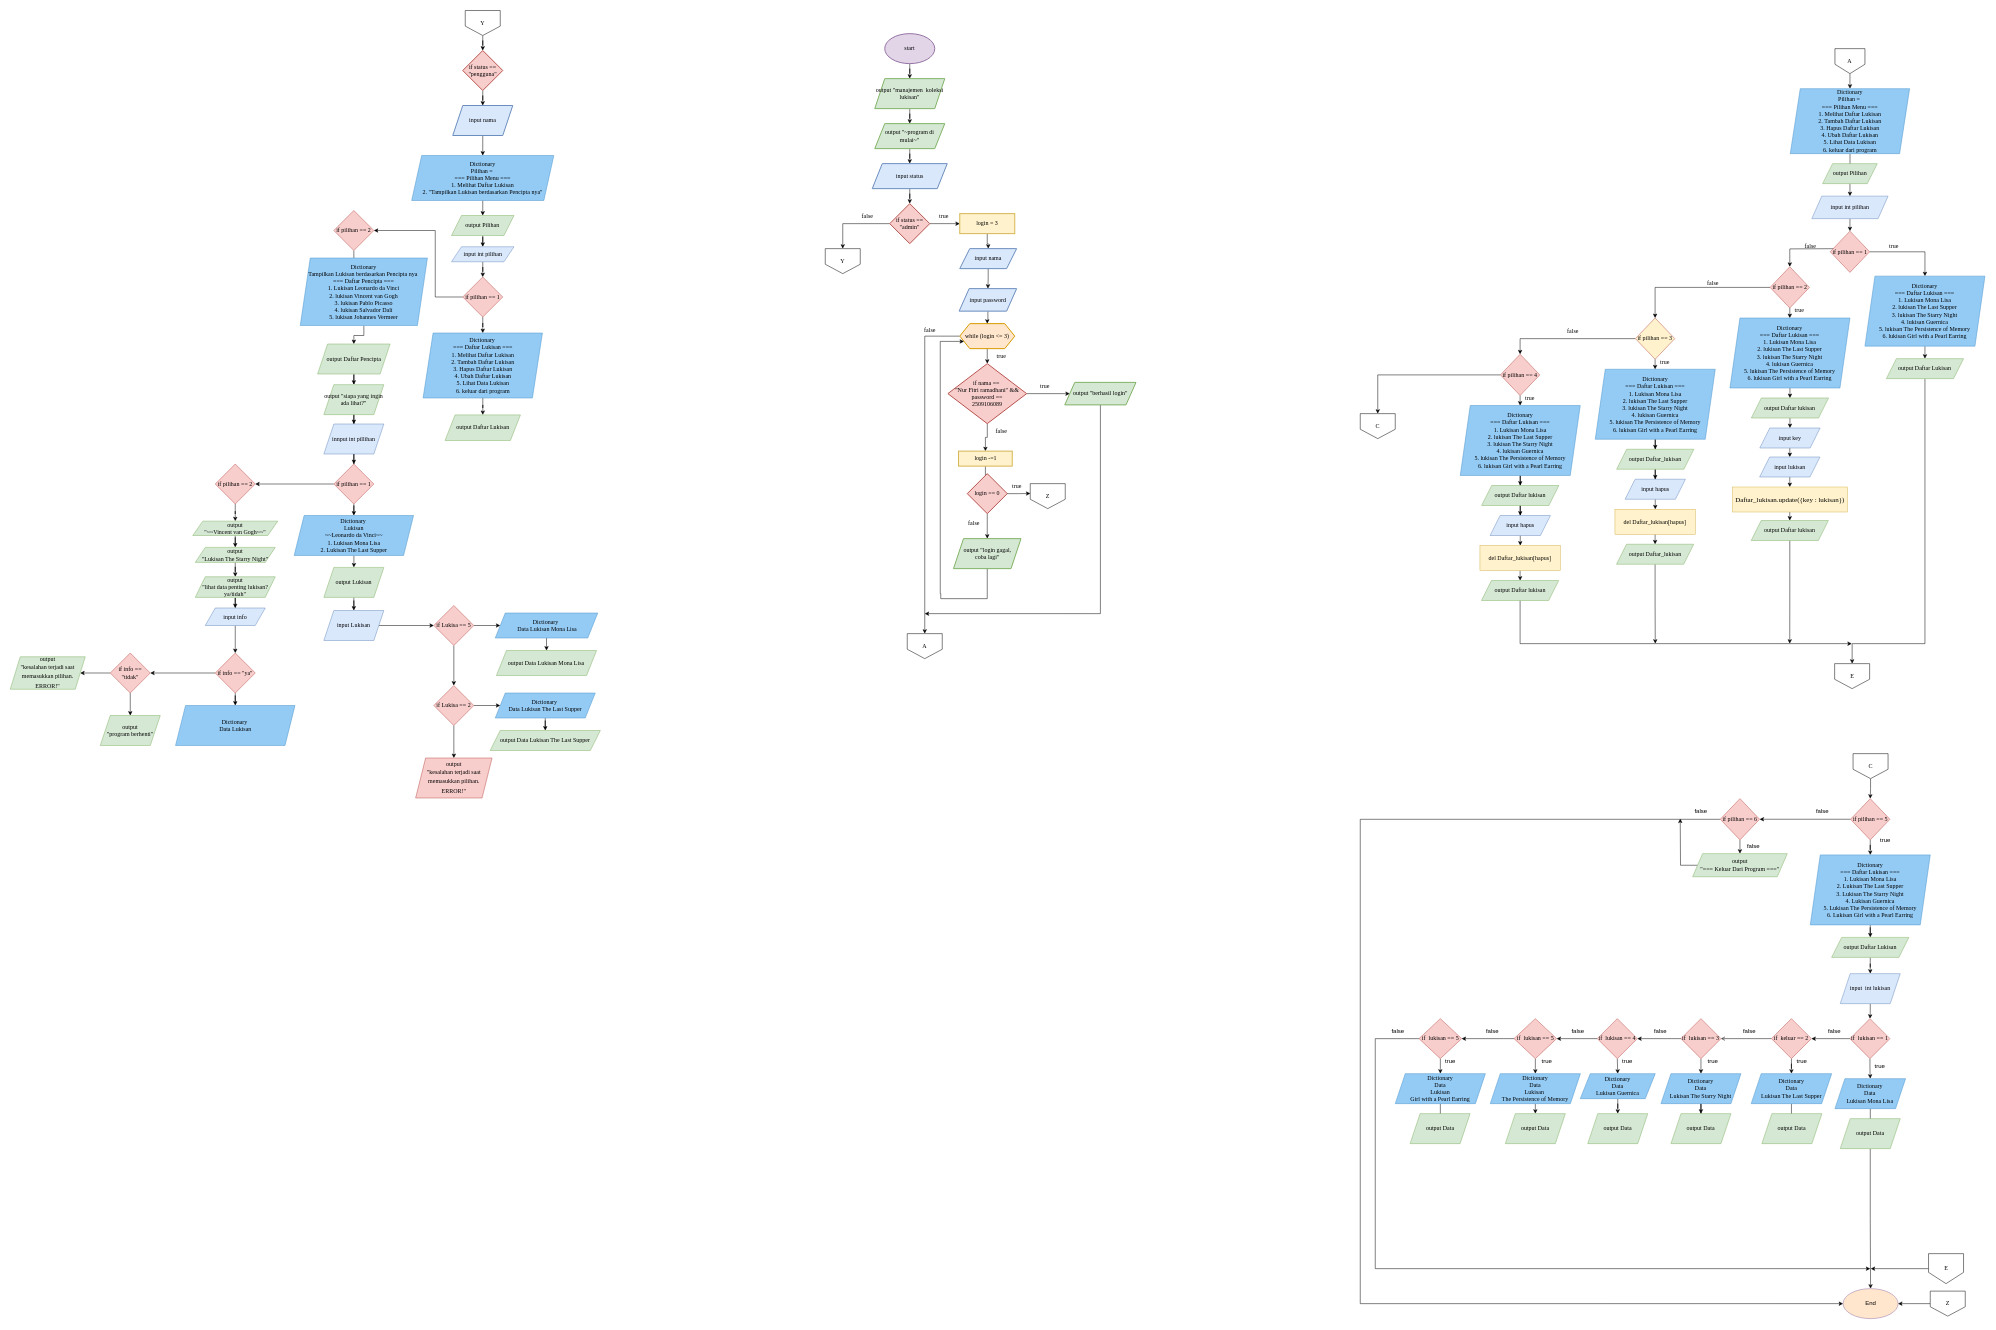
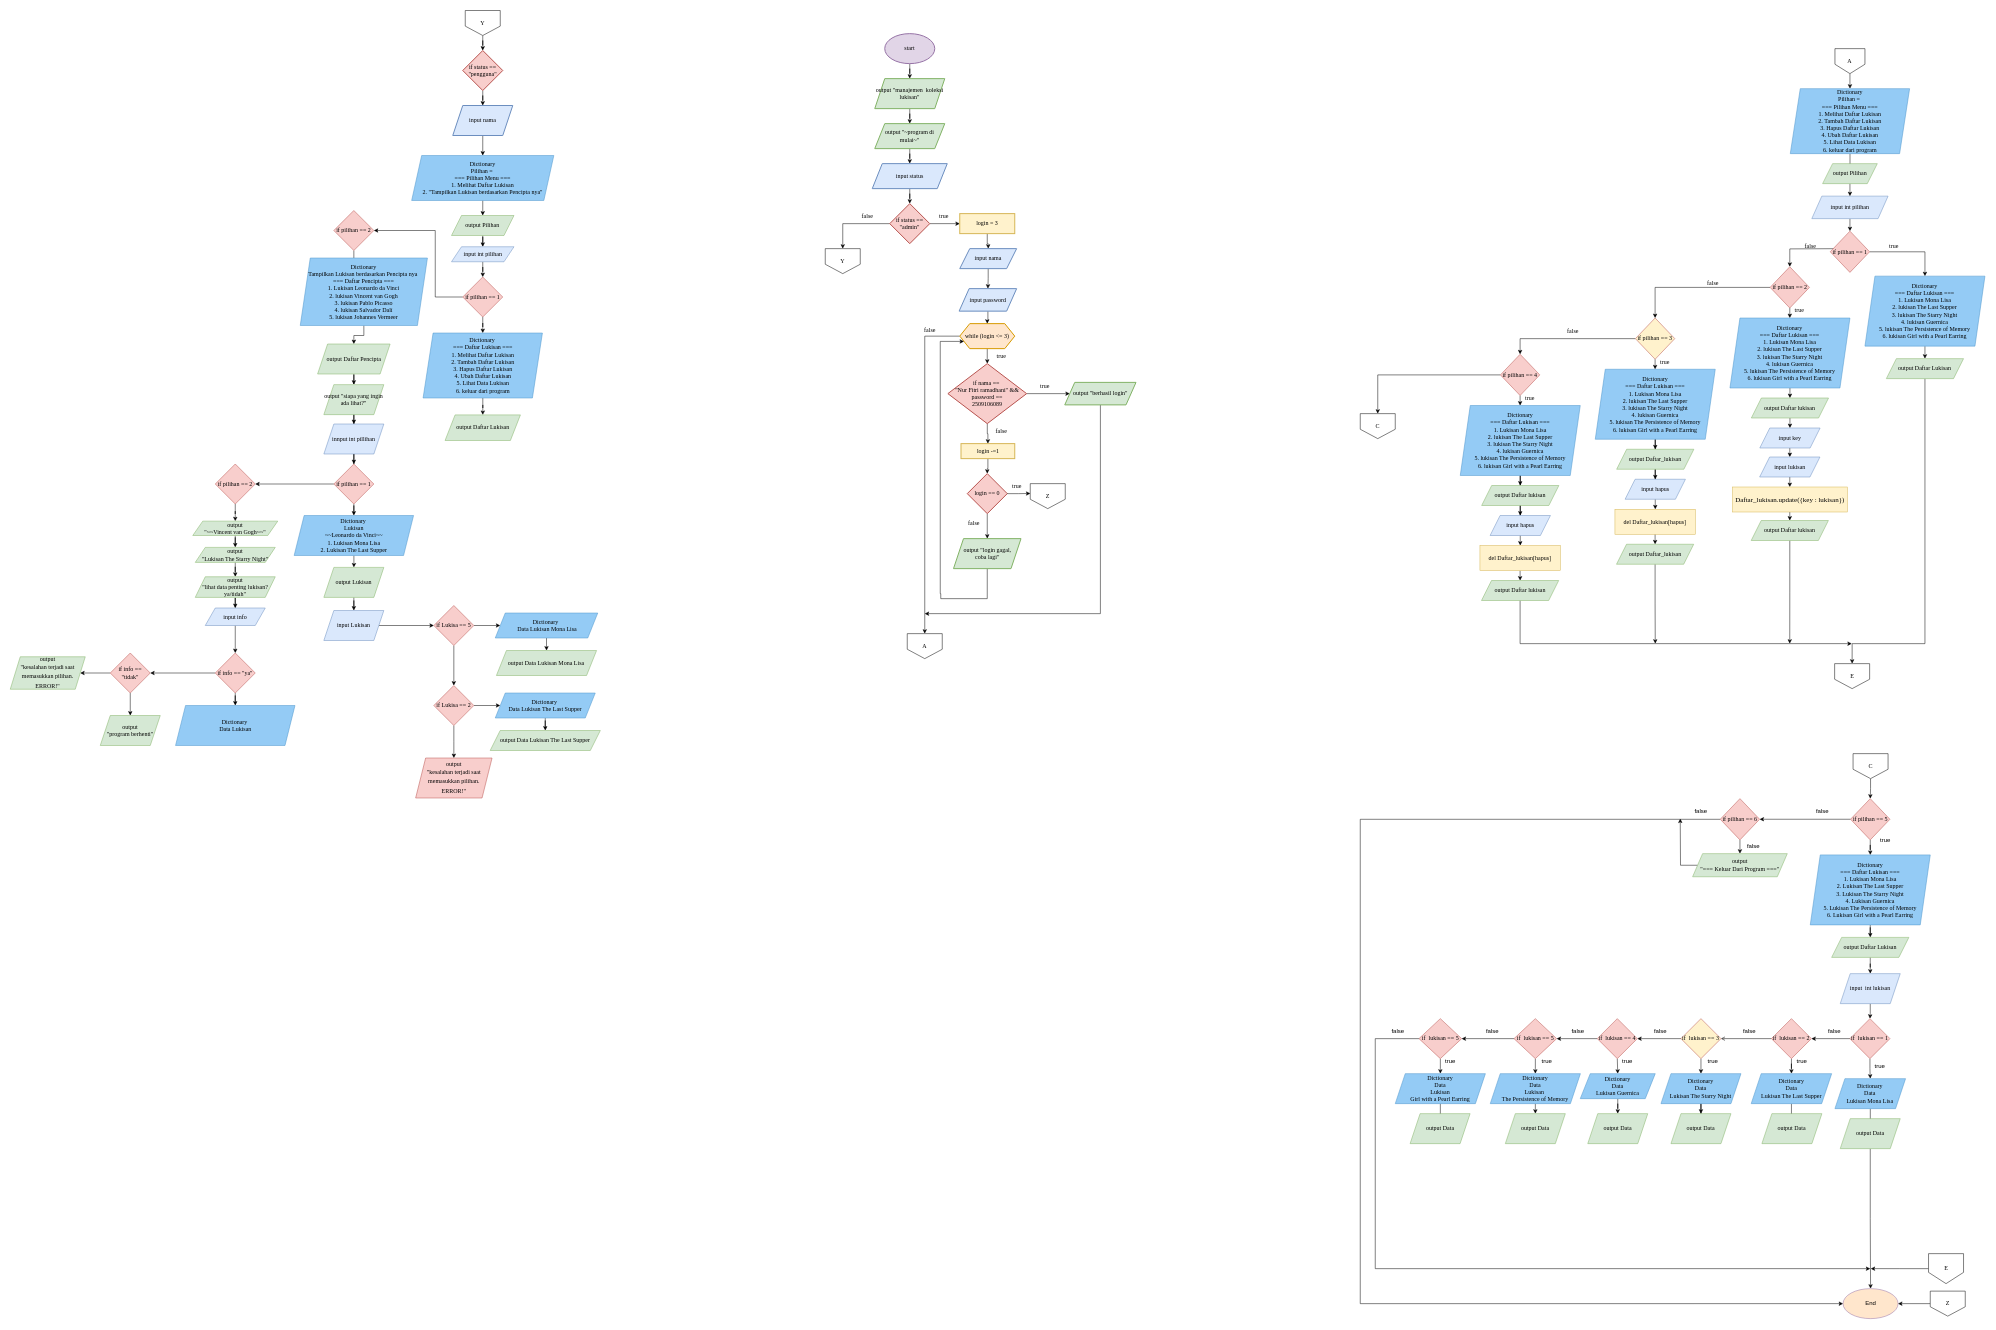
(985, 458) -> (988, 451)
(1701, 1038) -> (1701, 1038)
(1791, 1038) -> (1791, 1038)
